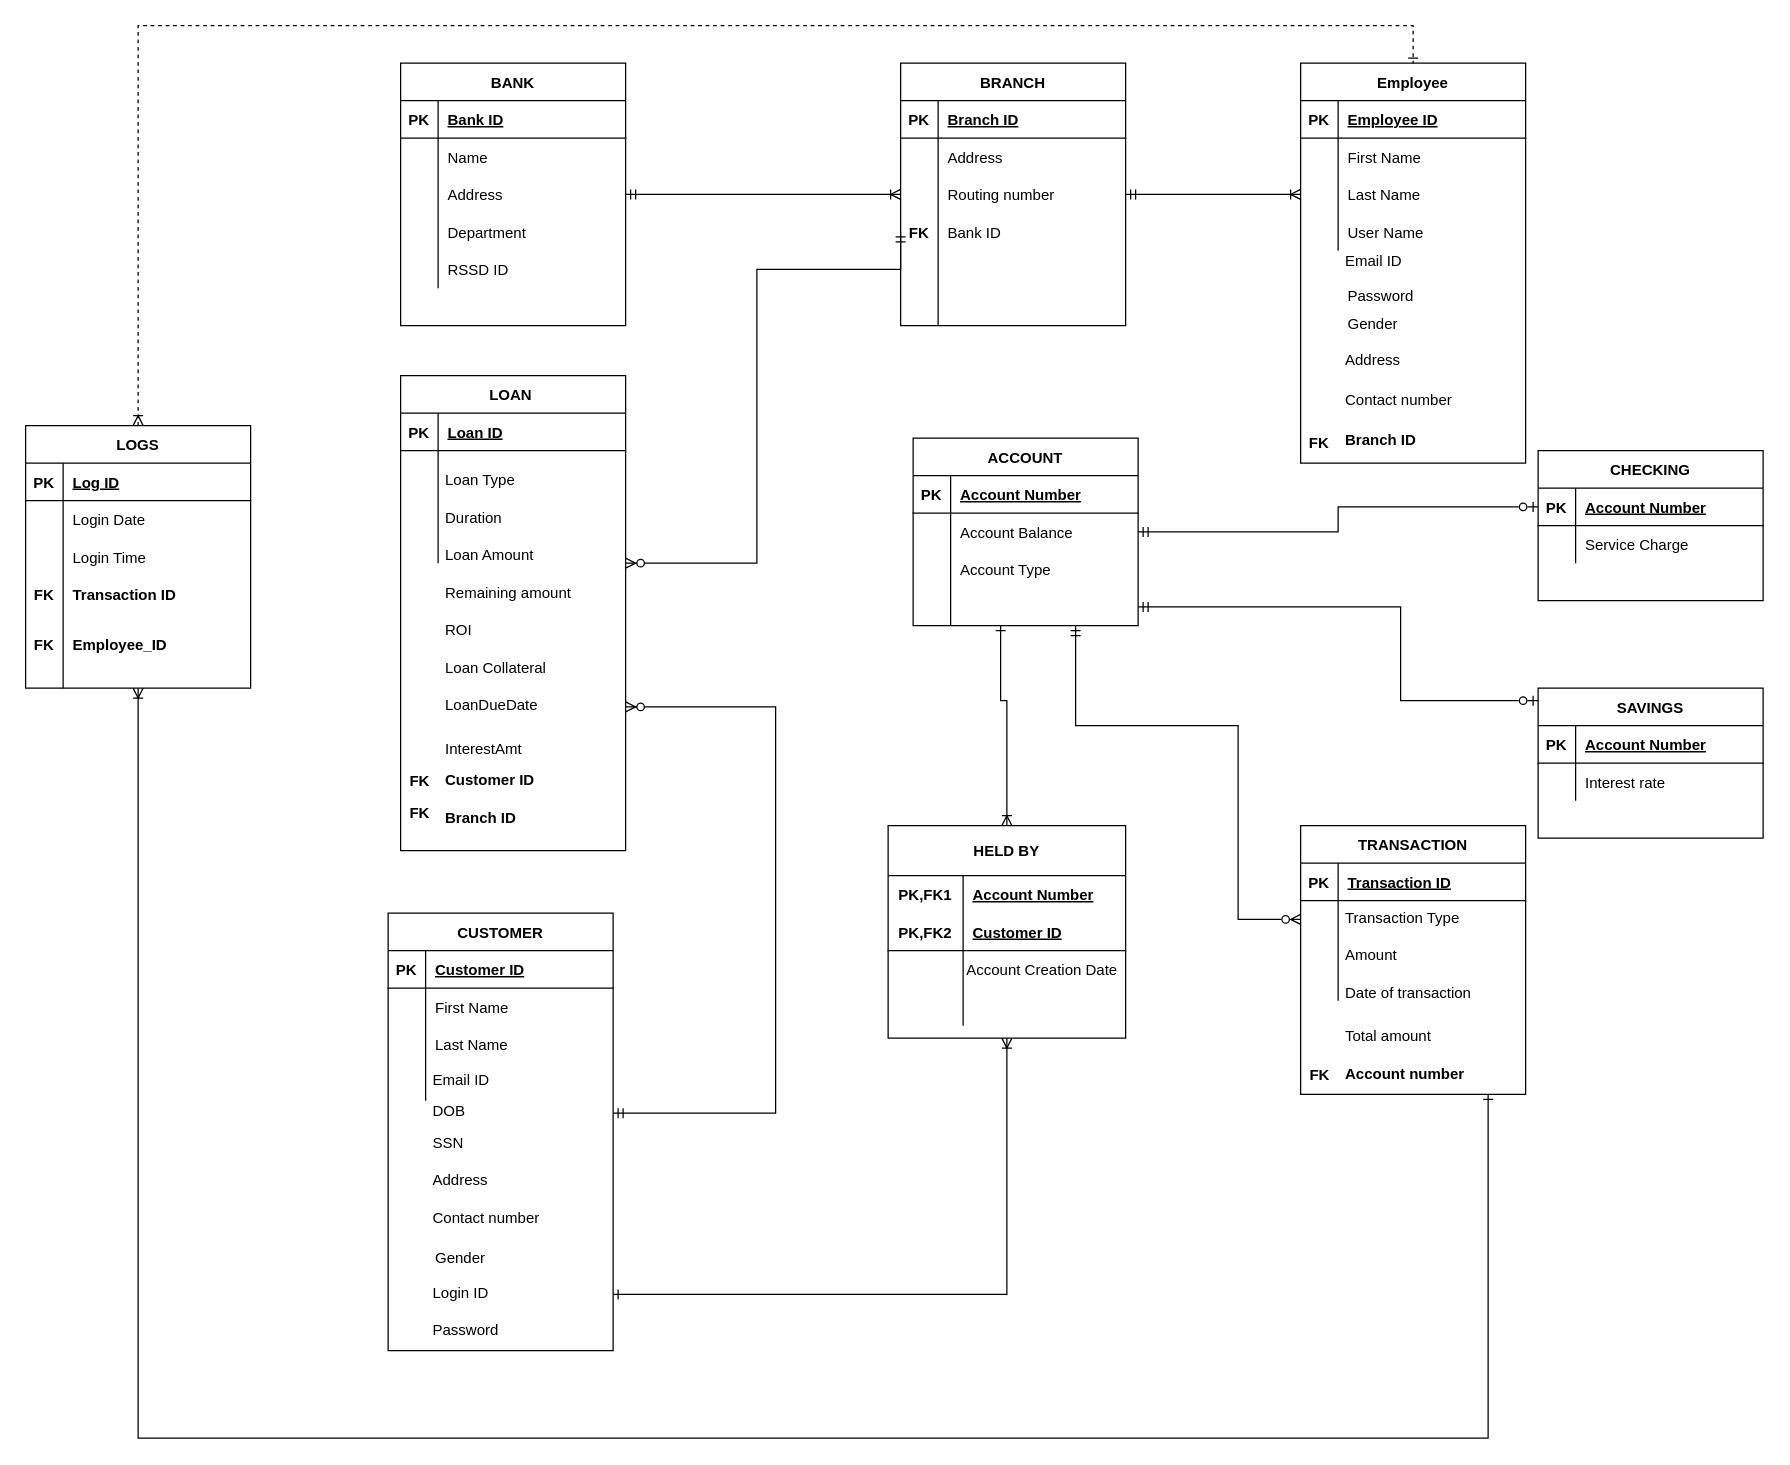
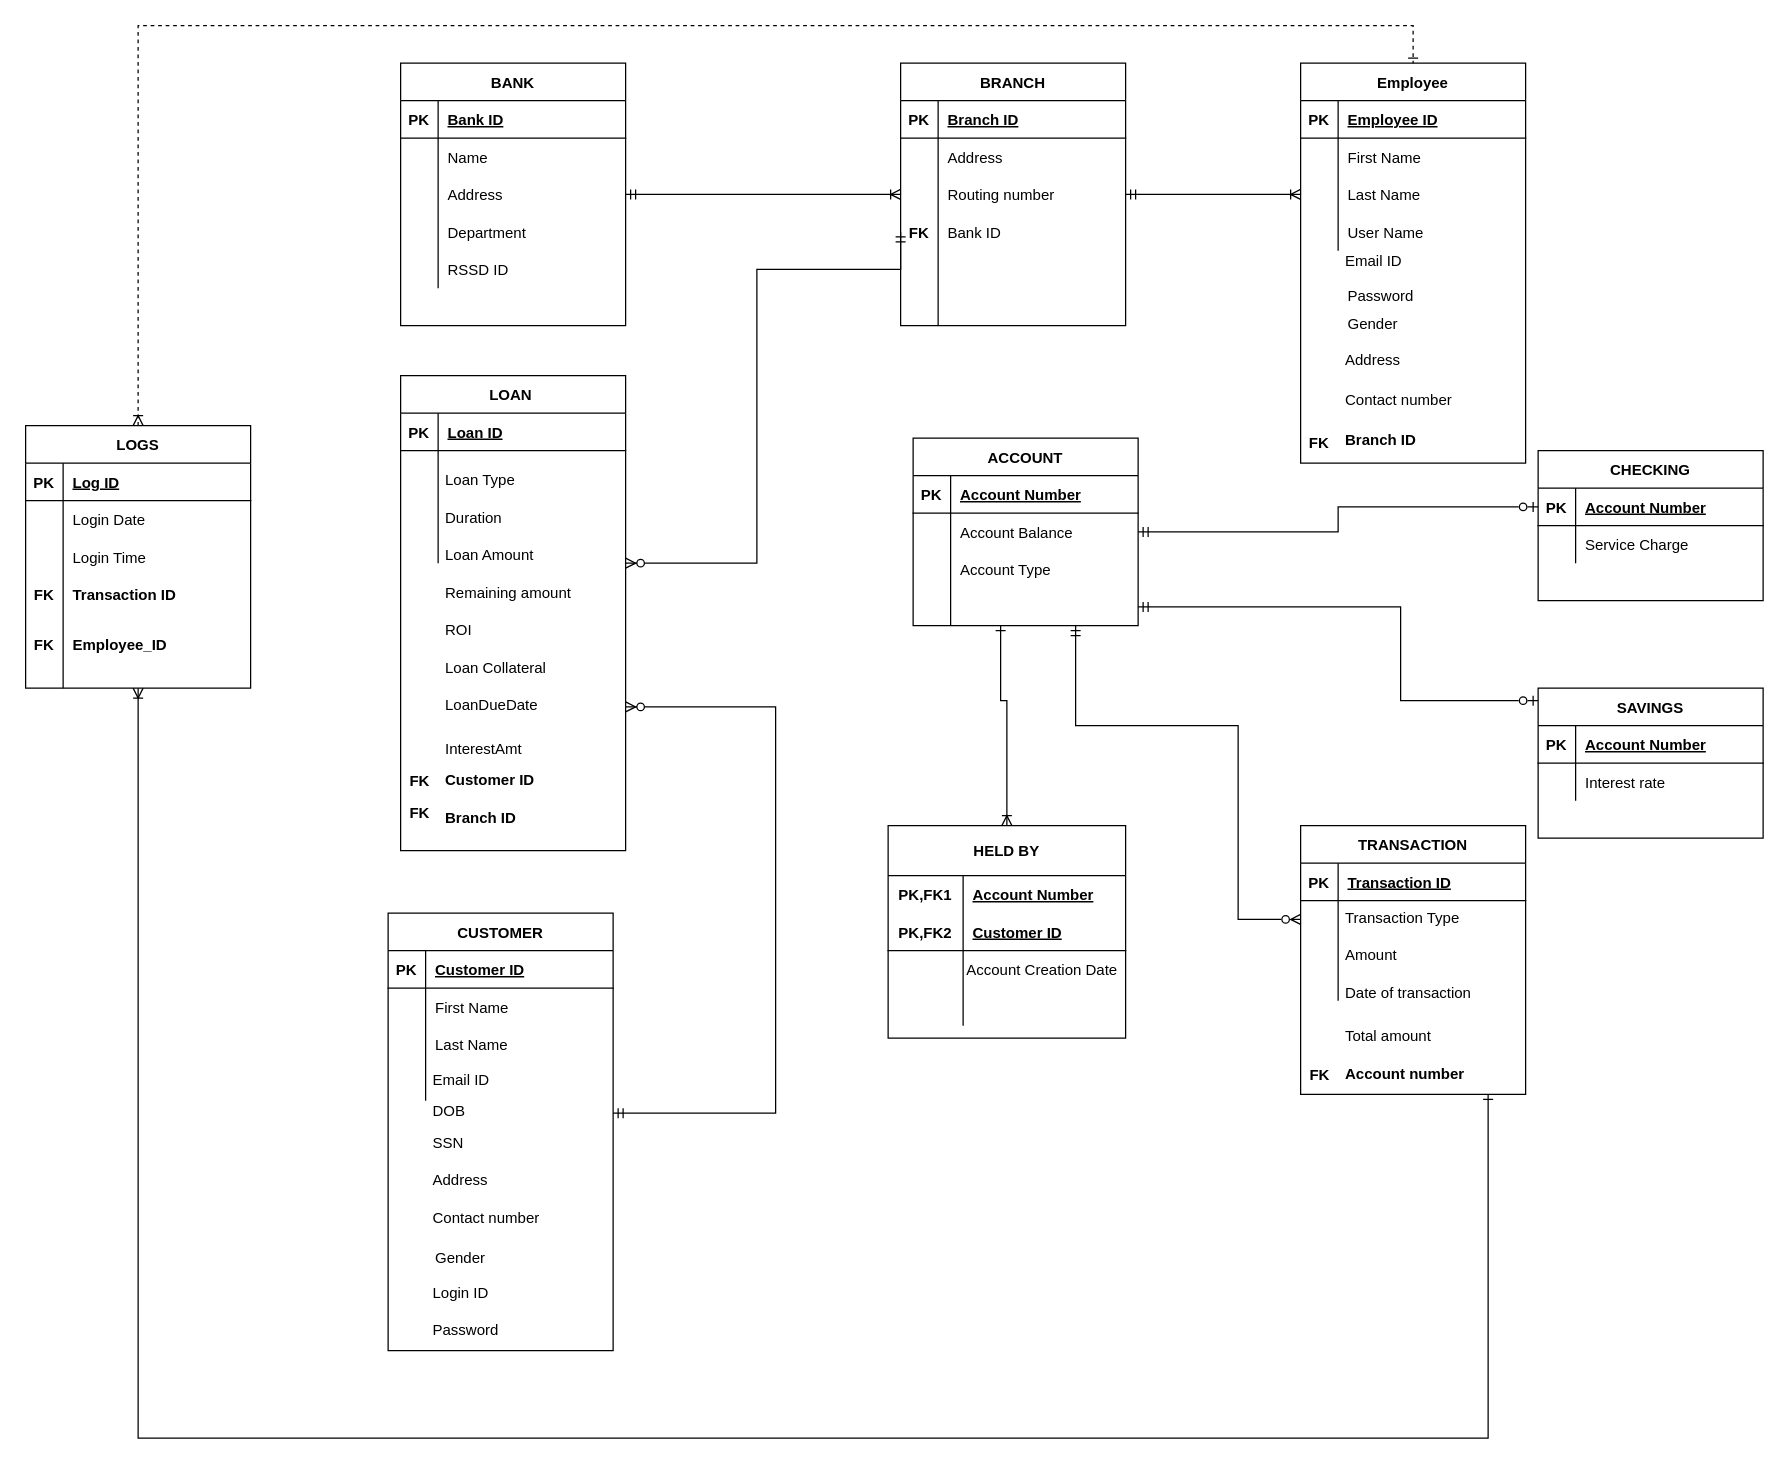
(938, 1294) -> none
